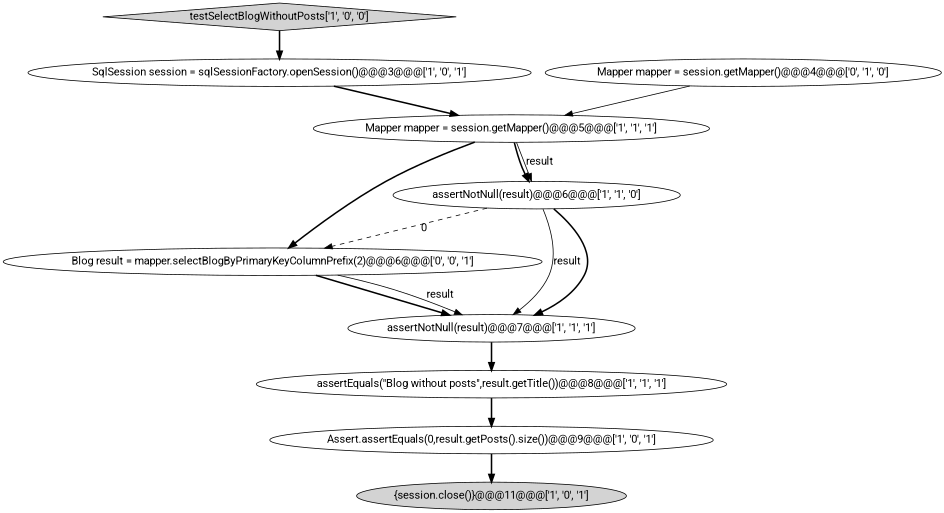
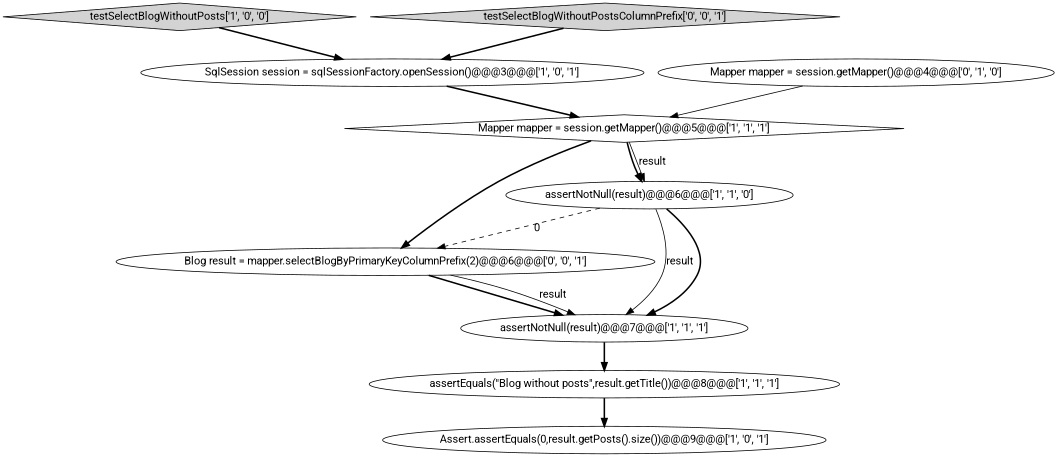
none -> (605, 17)
(511, 129) -> (624, 129)
(492, 496) -> none
